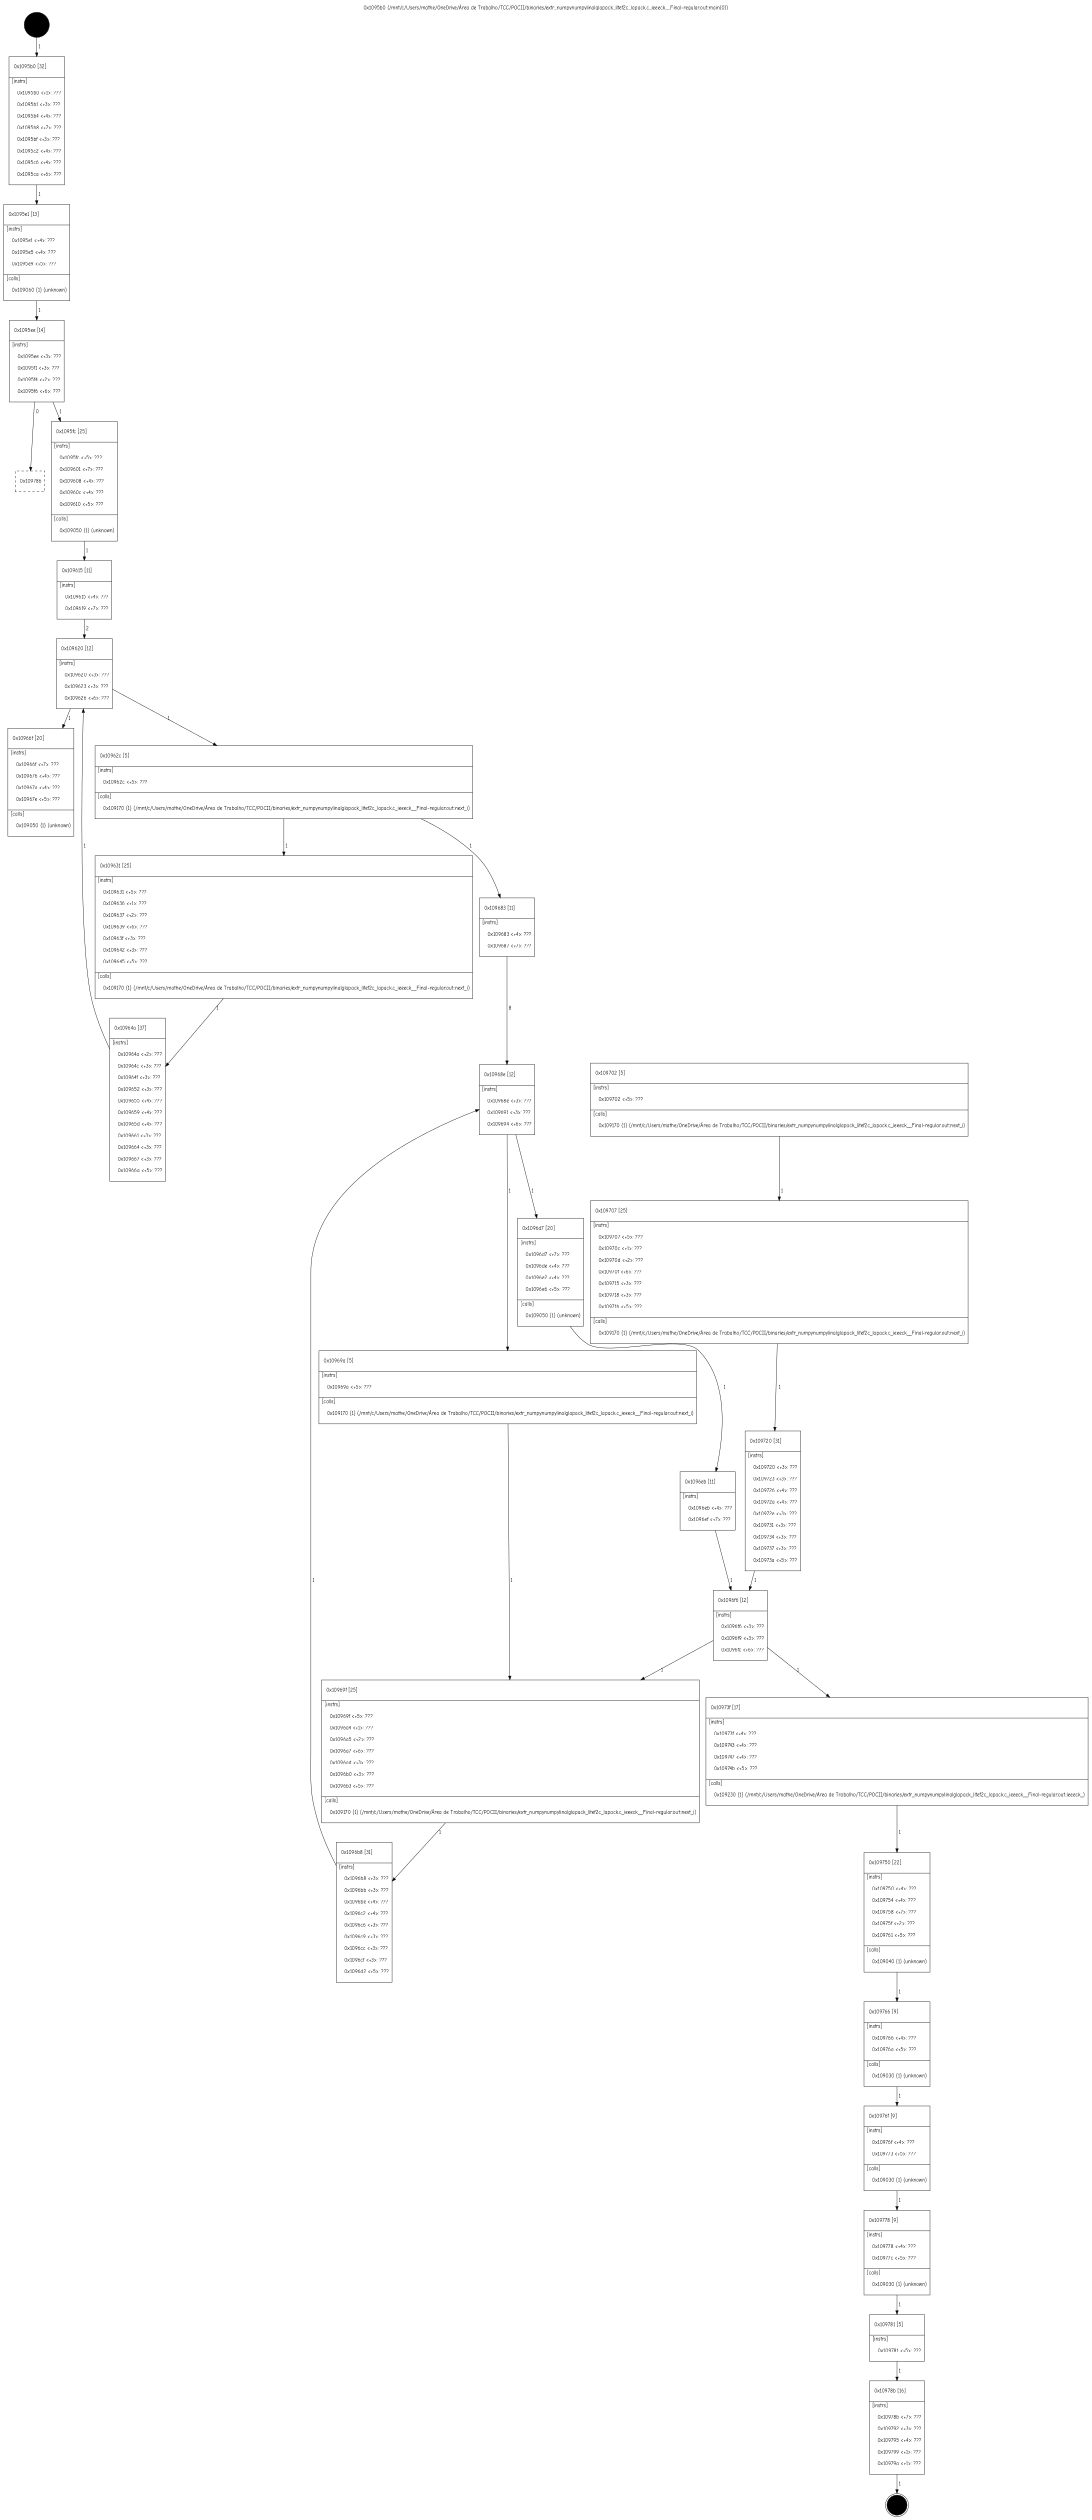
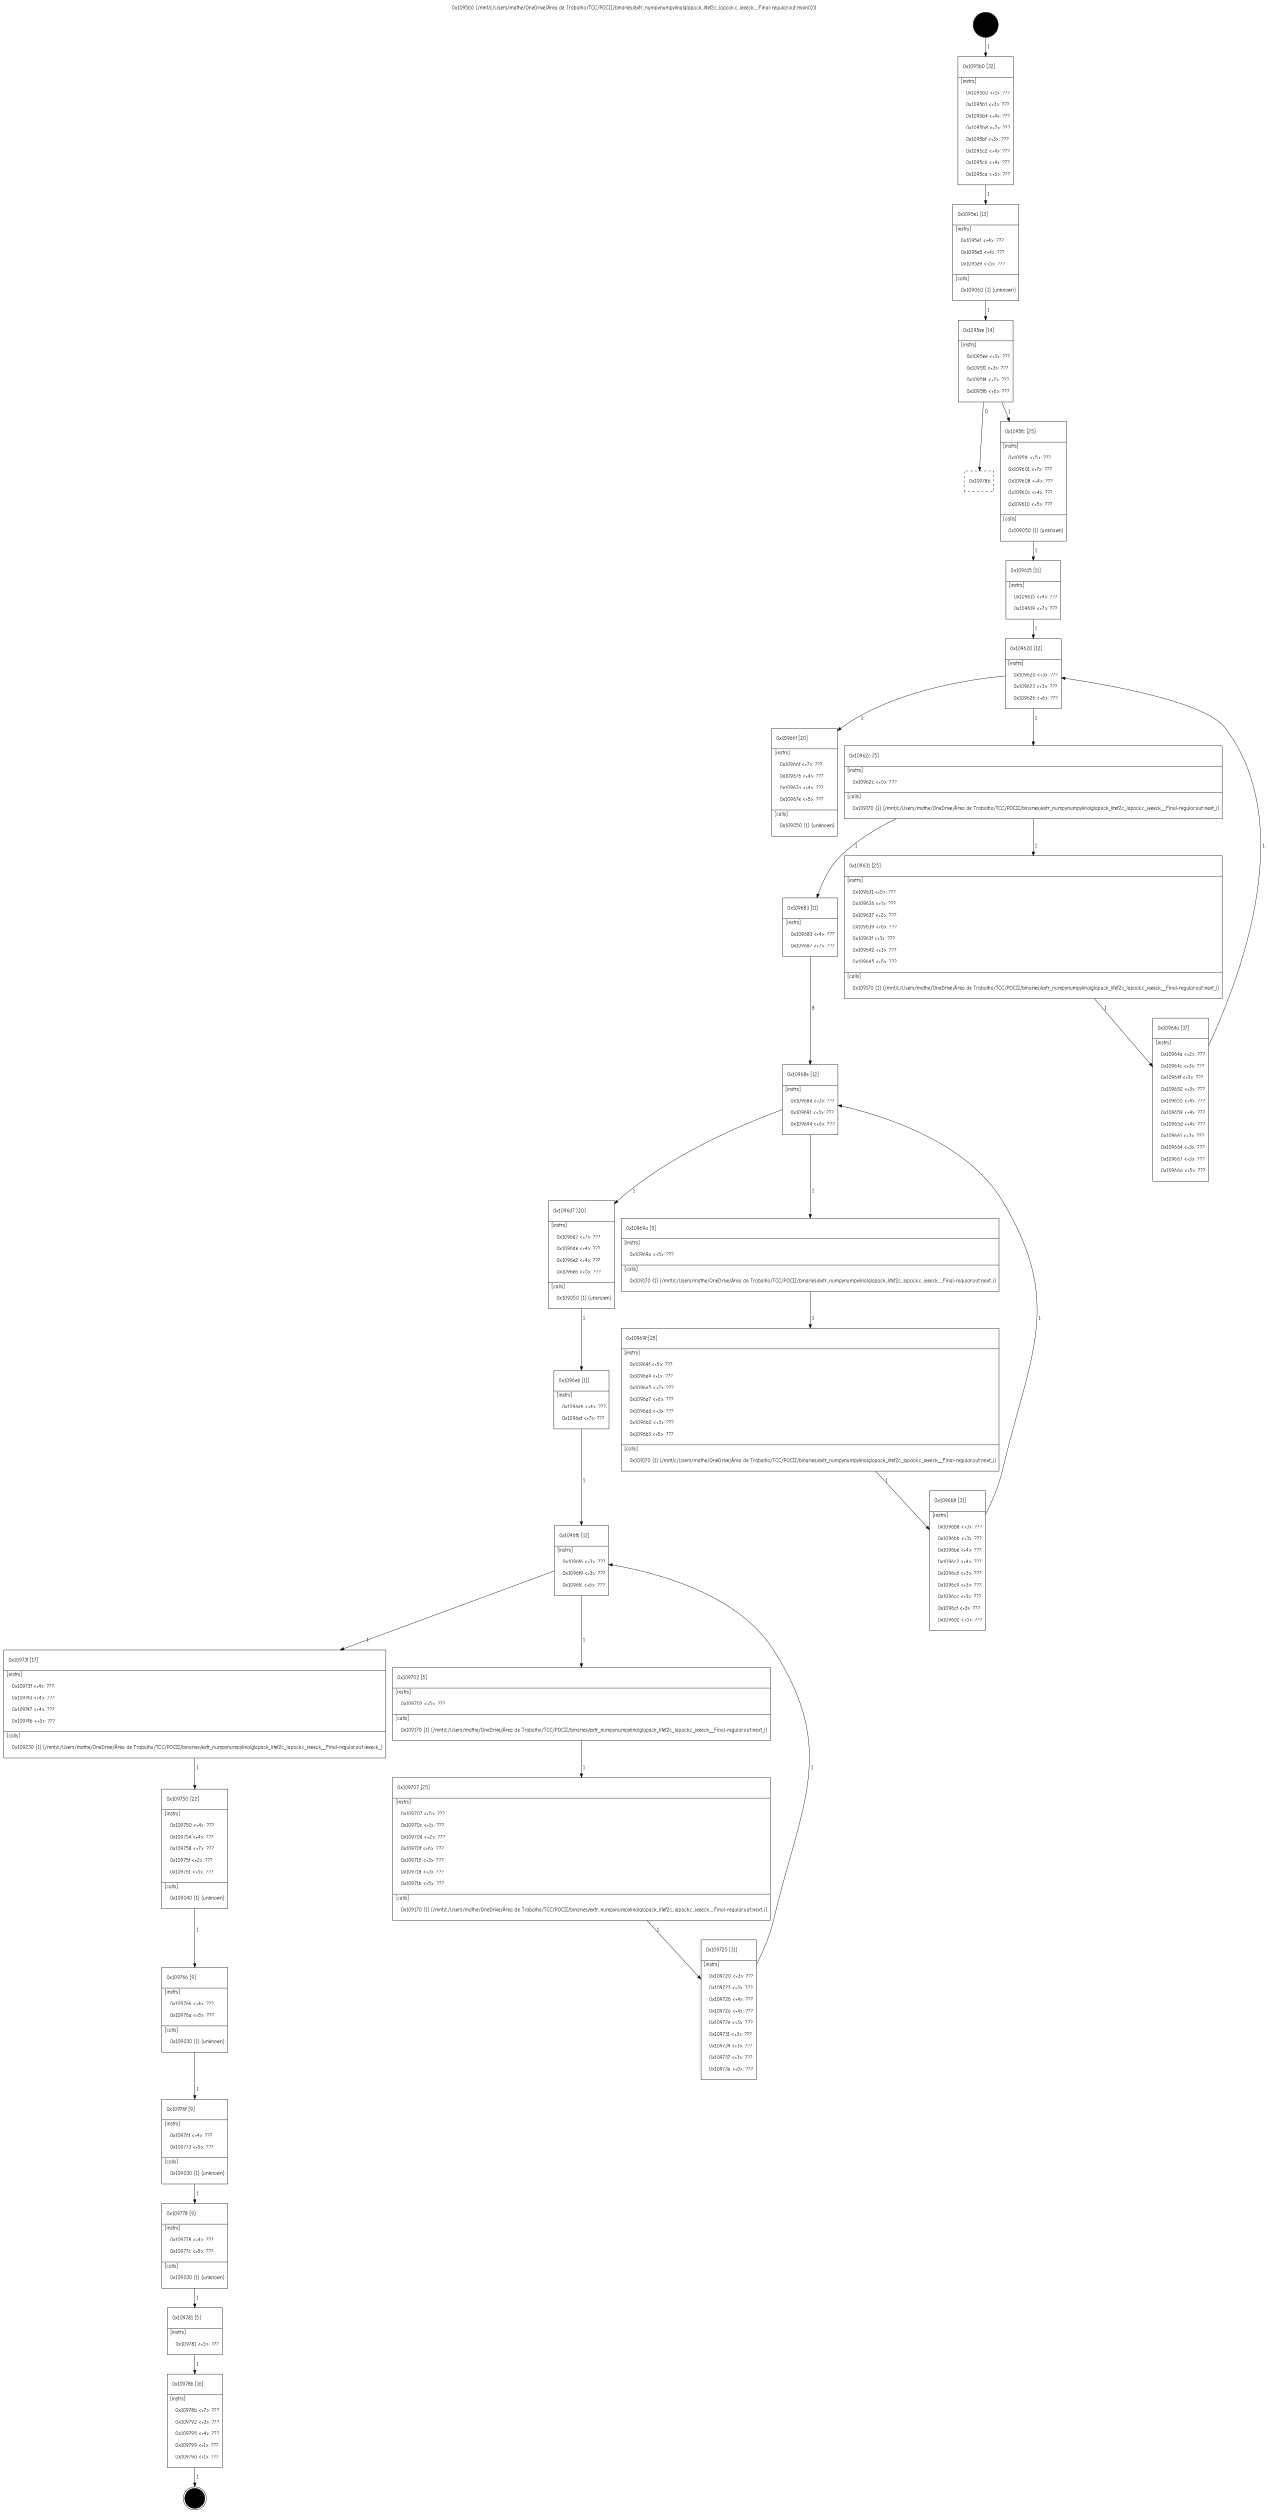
(87, 629) -> (1035, 629)
(679, 1659) -> (581, 1630)
